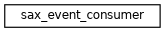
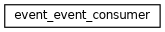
(82, 16) -> (82, 16)
